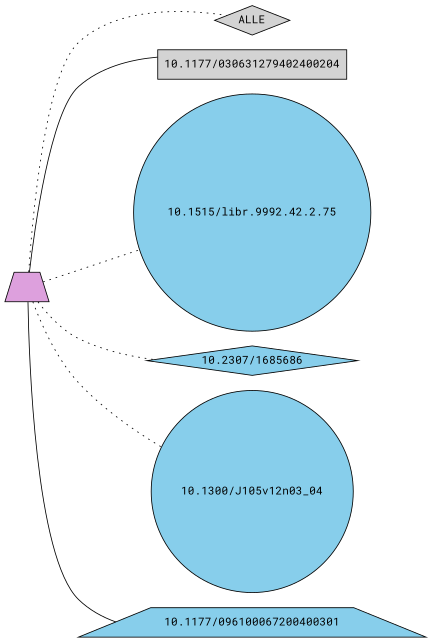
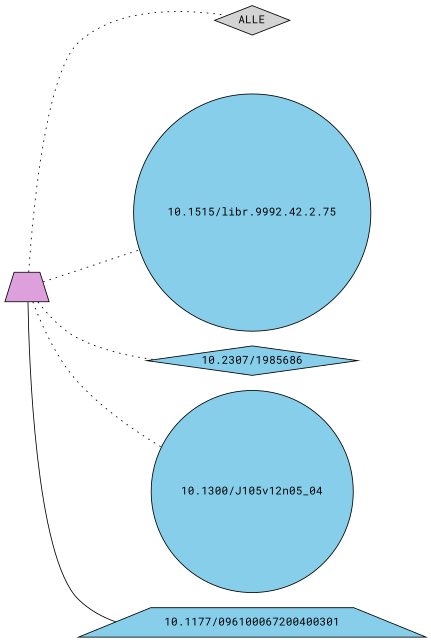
(252, 65) -> none
(252, 361) -> (252, 361)
(252, 492) -> (252, 492)
